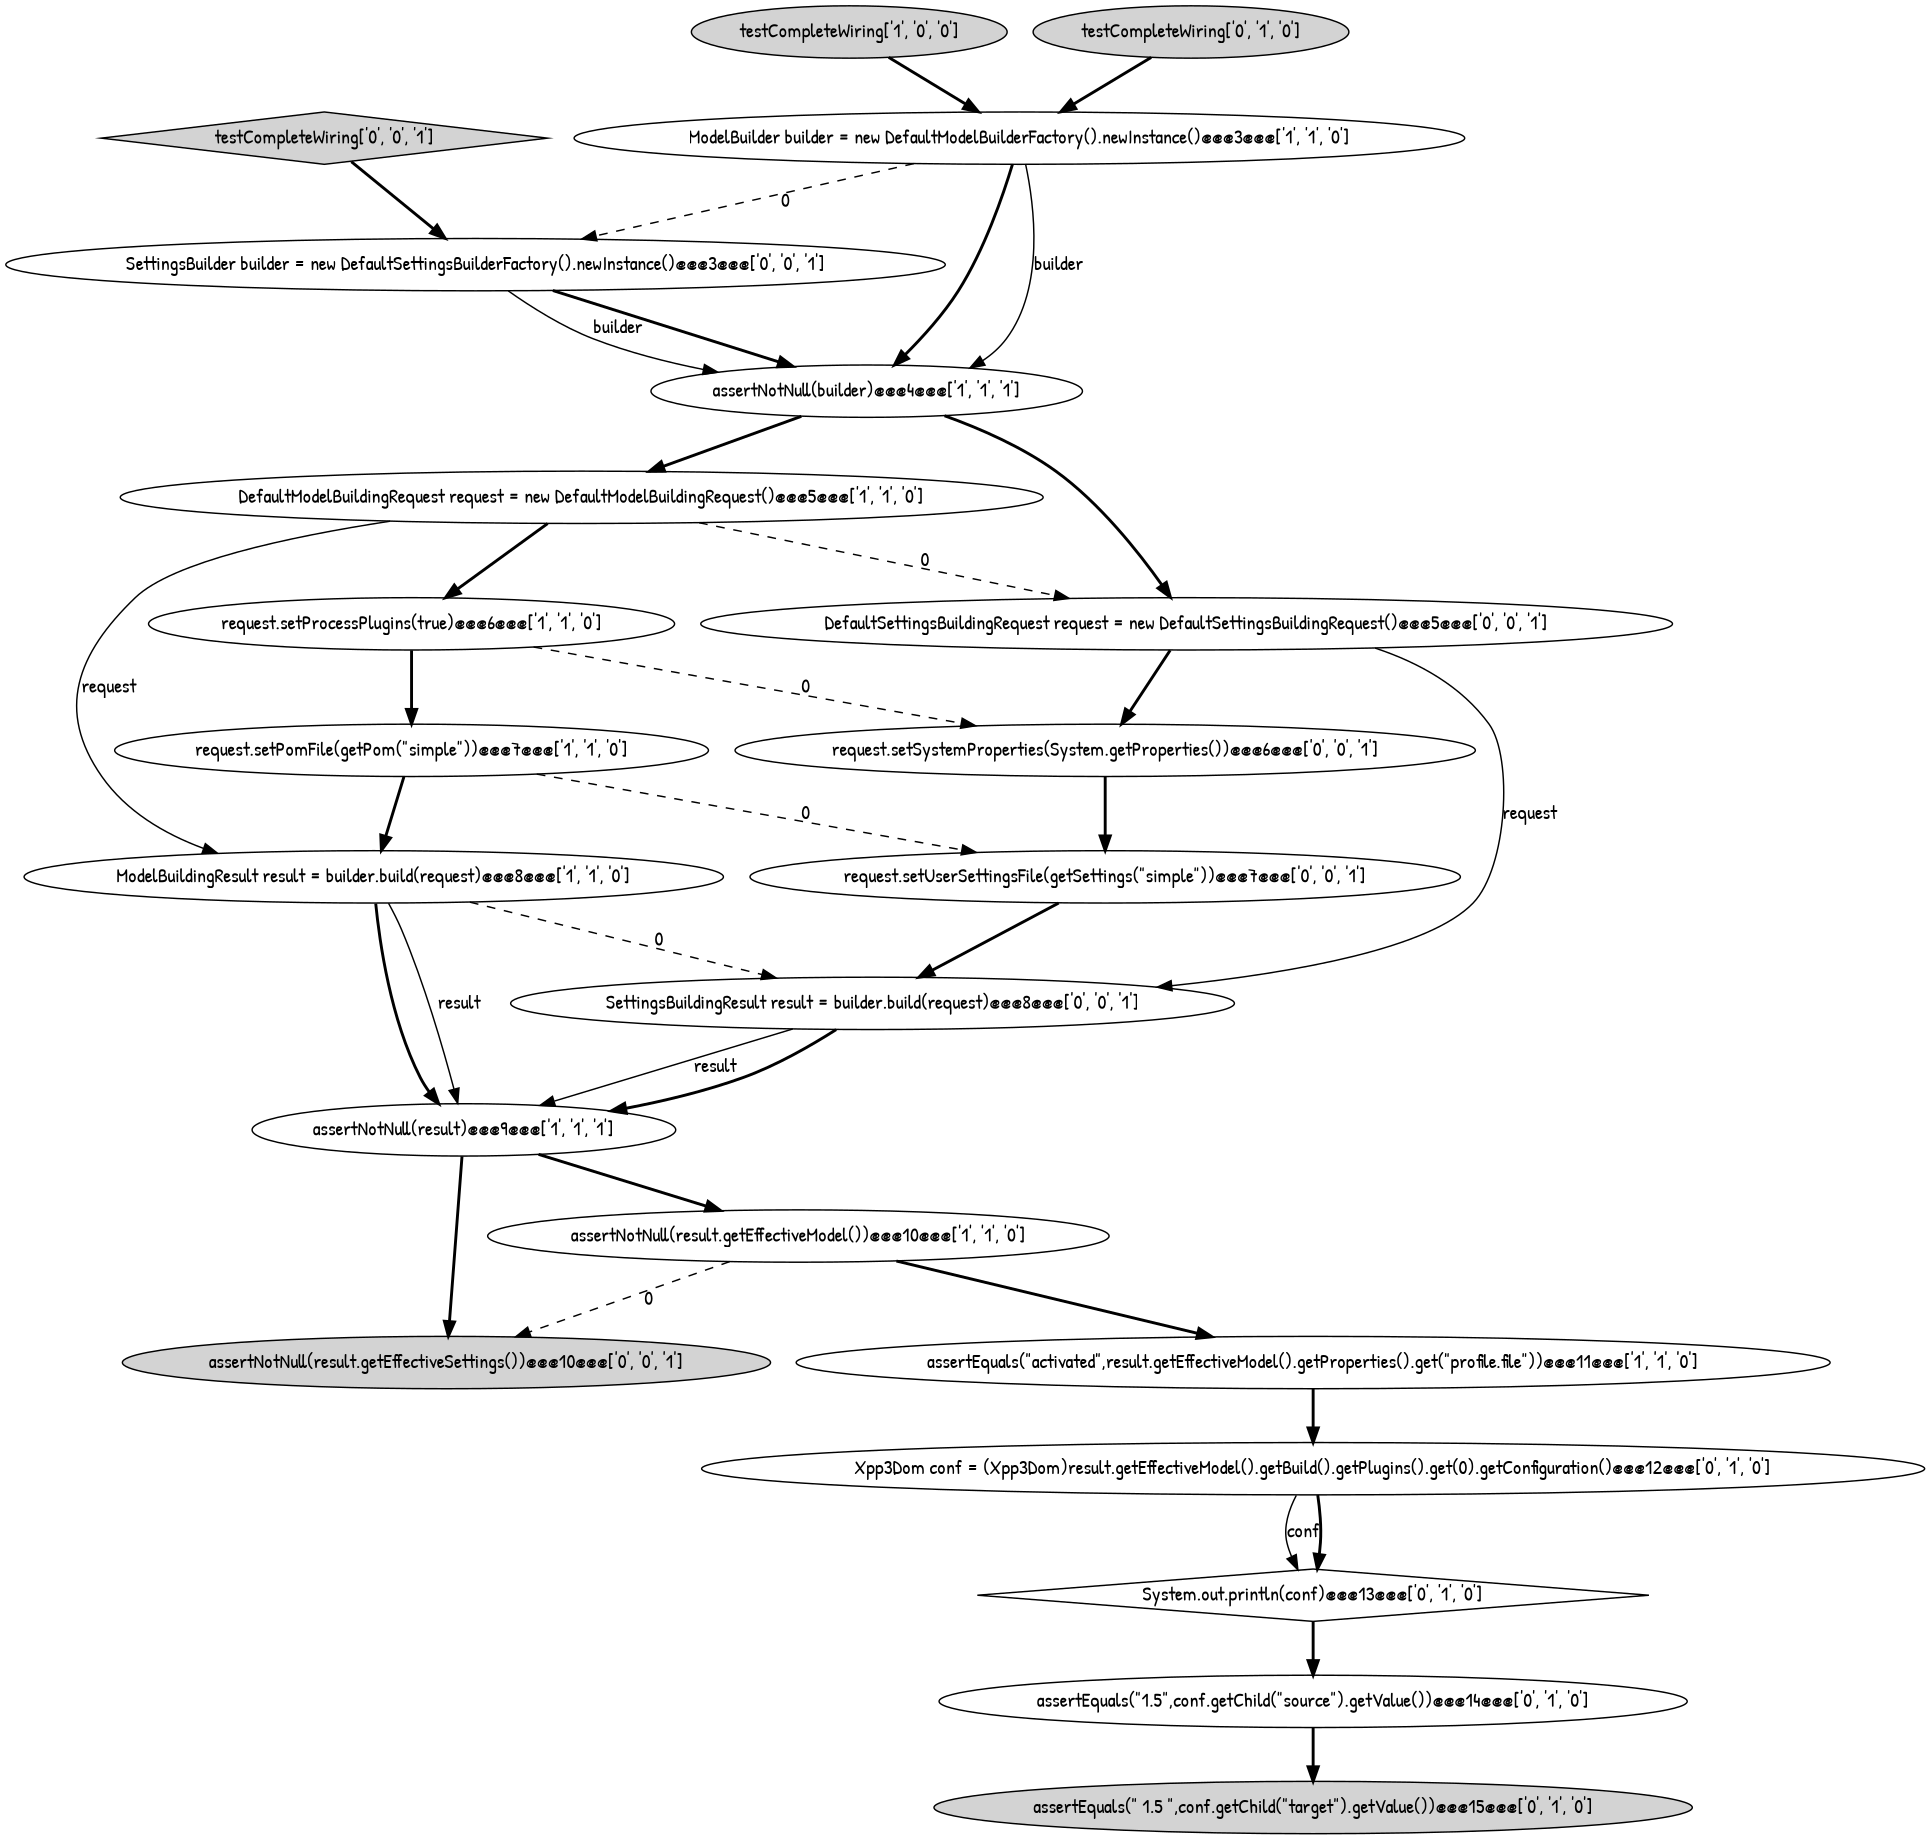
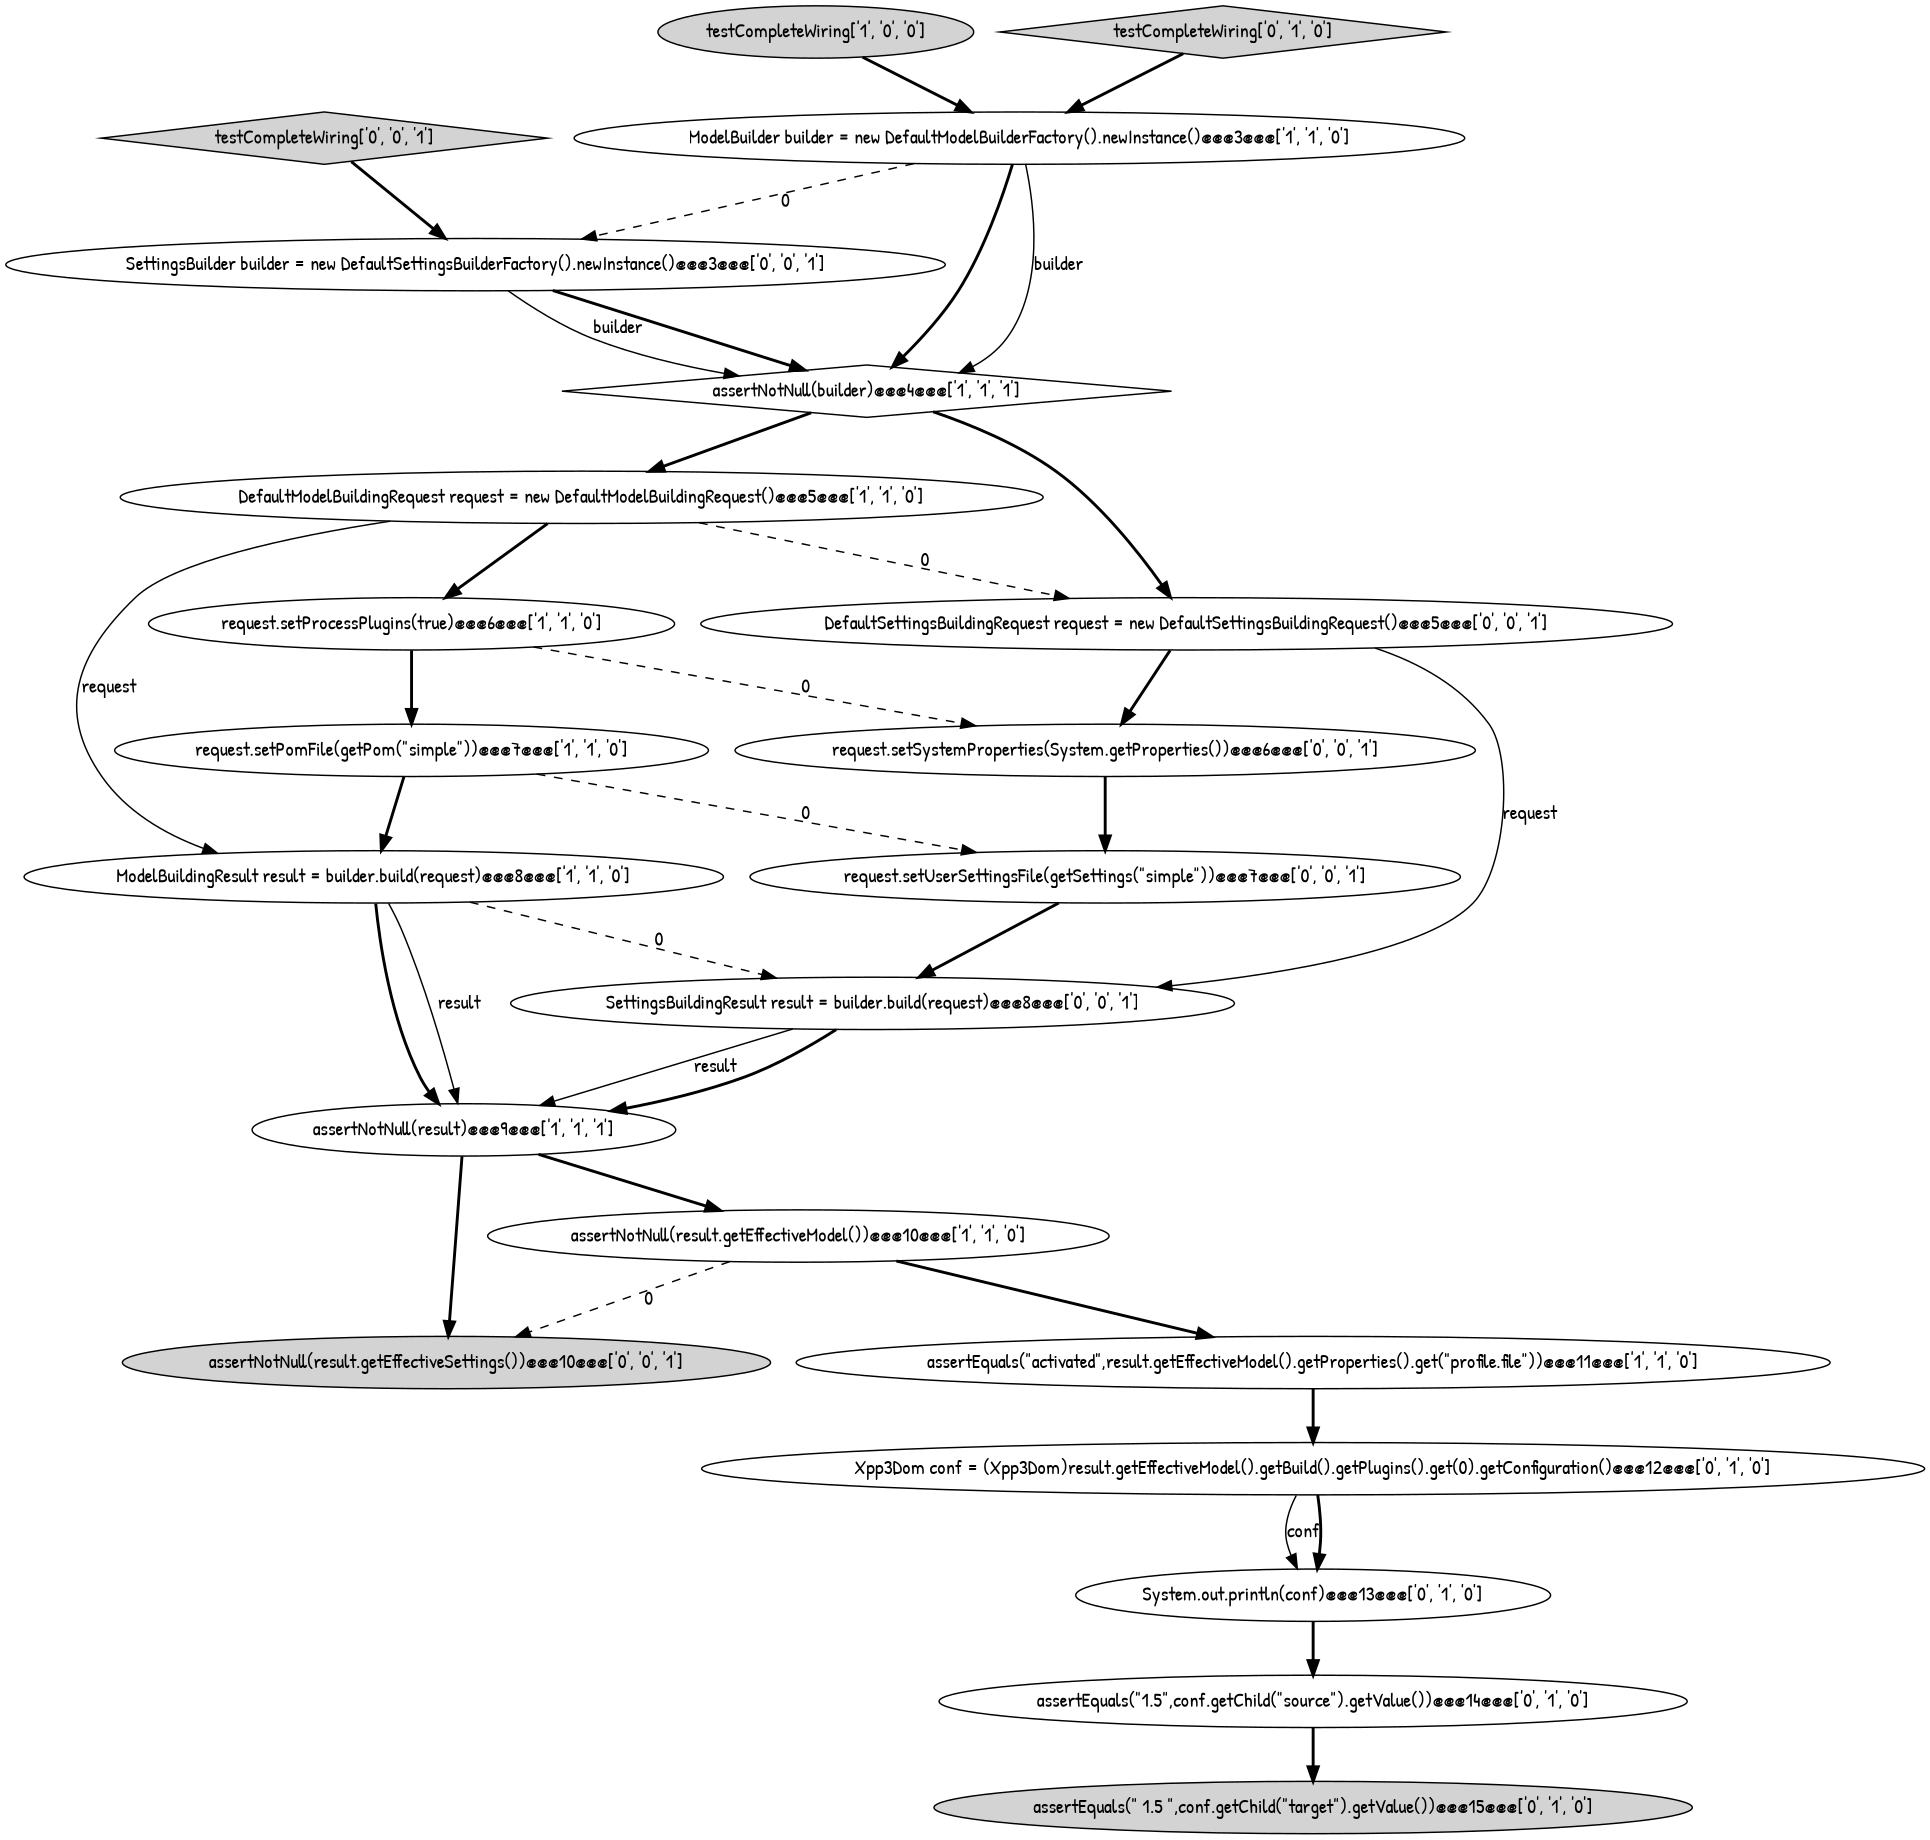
(1191, 32) -> (1223, 32)
(867, 391) -> (867, 391)
(1313, 1595) -> (1313, 1595)
